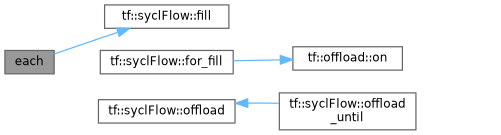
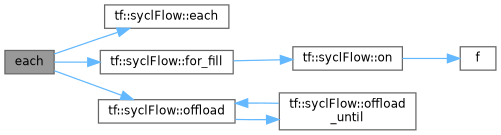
(167, 17) -> (167, 17)
(348, 58) -> (348, 58)
none -> (478, 58)
none -> (71, 62)
none -> (88, 83)
none -> (251, 120)
